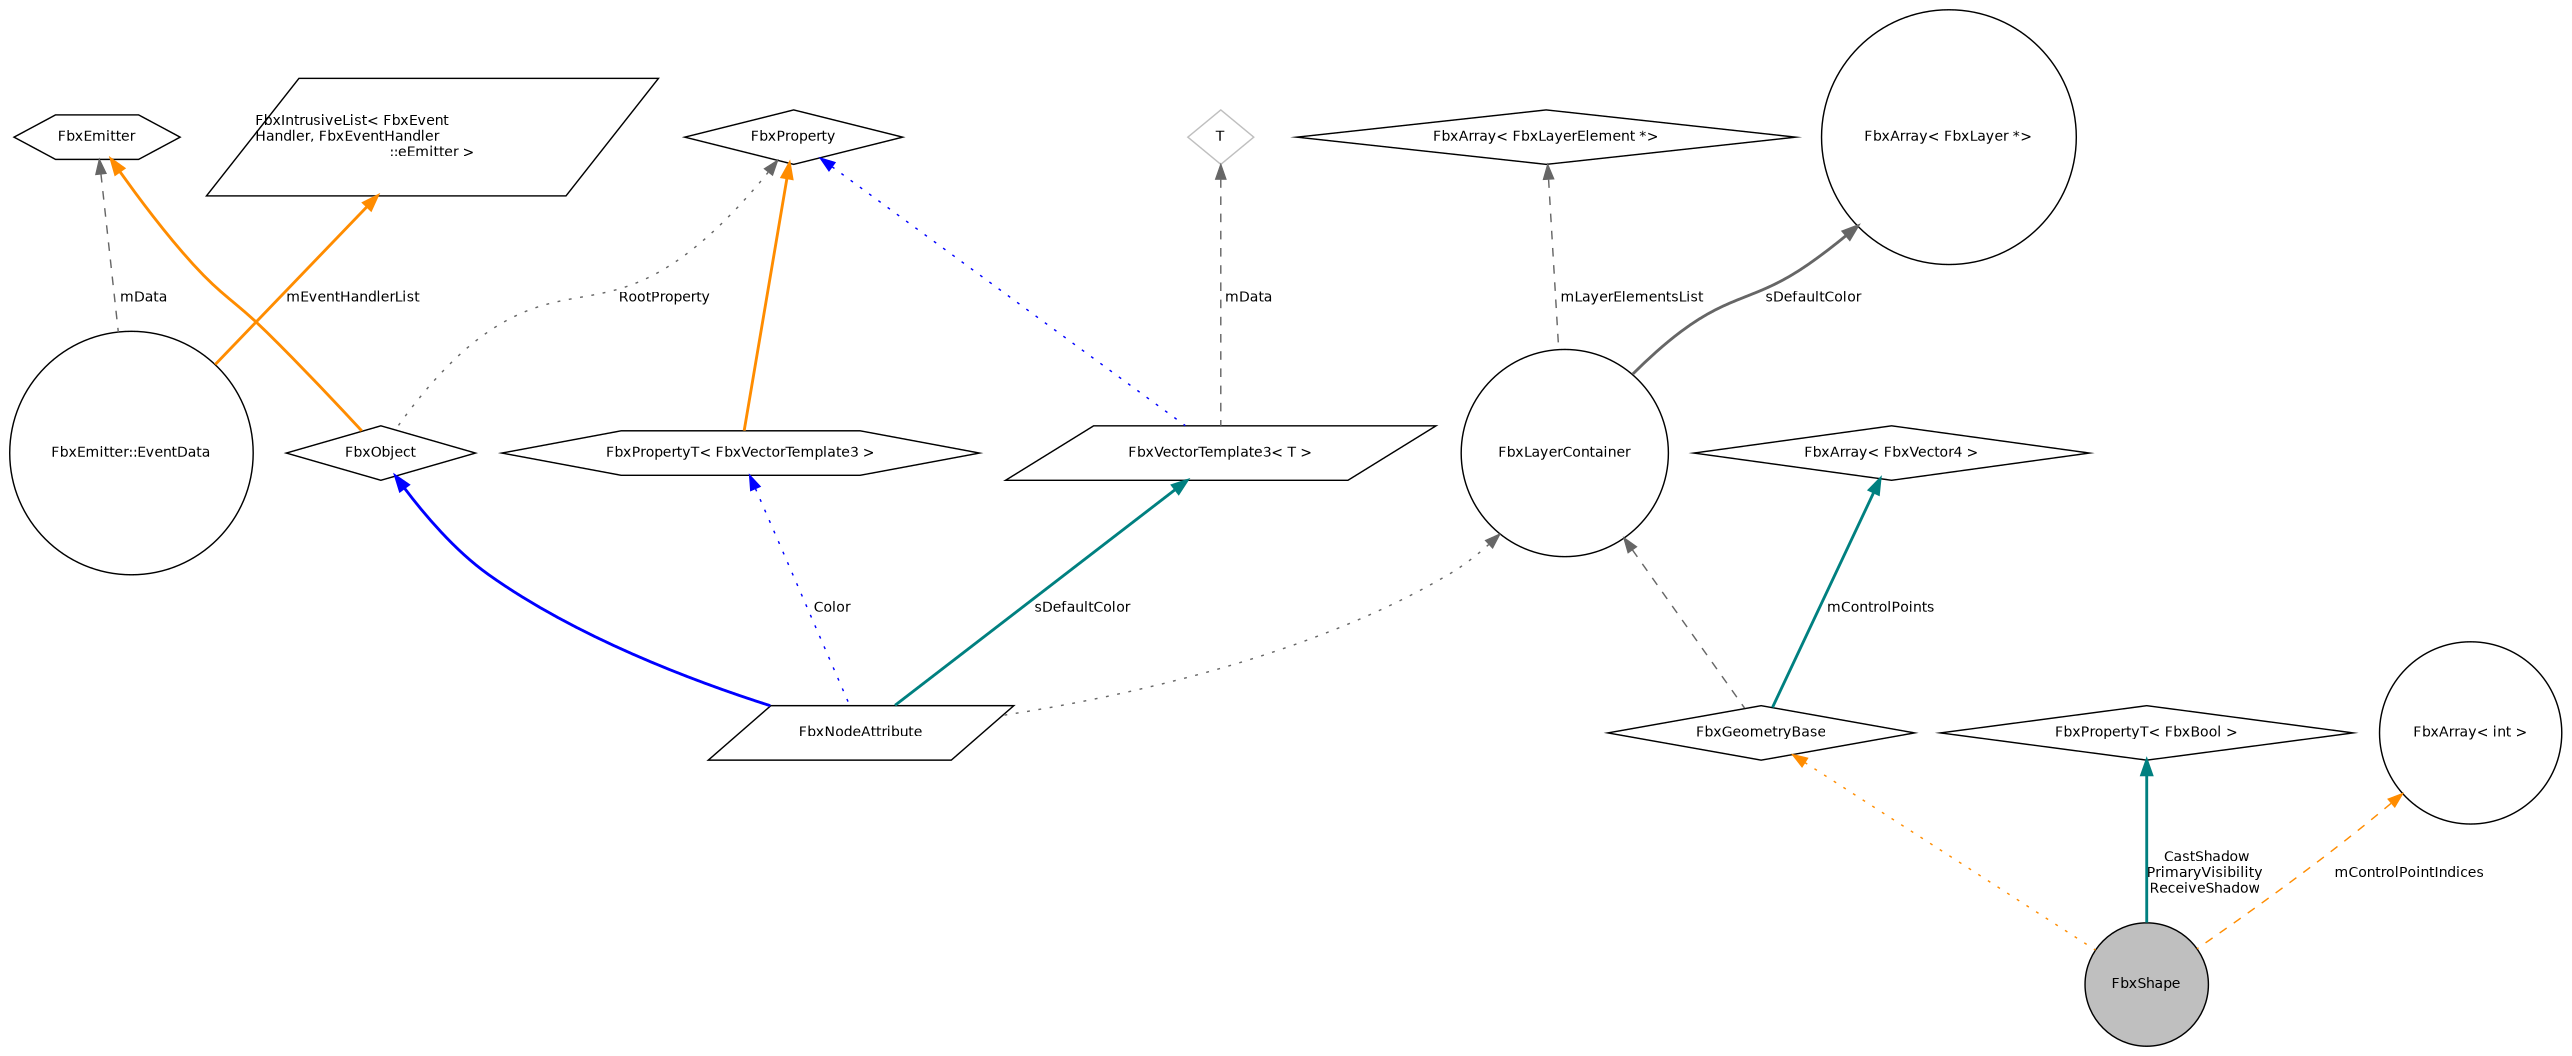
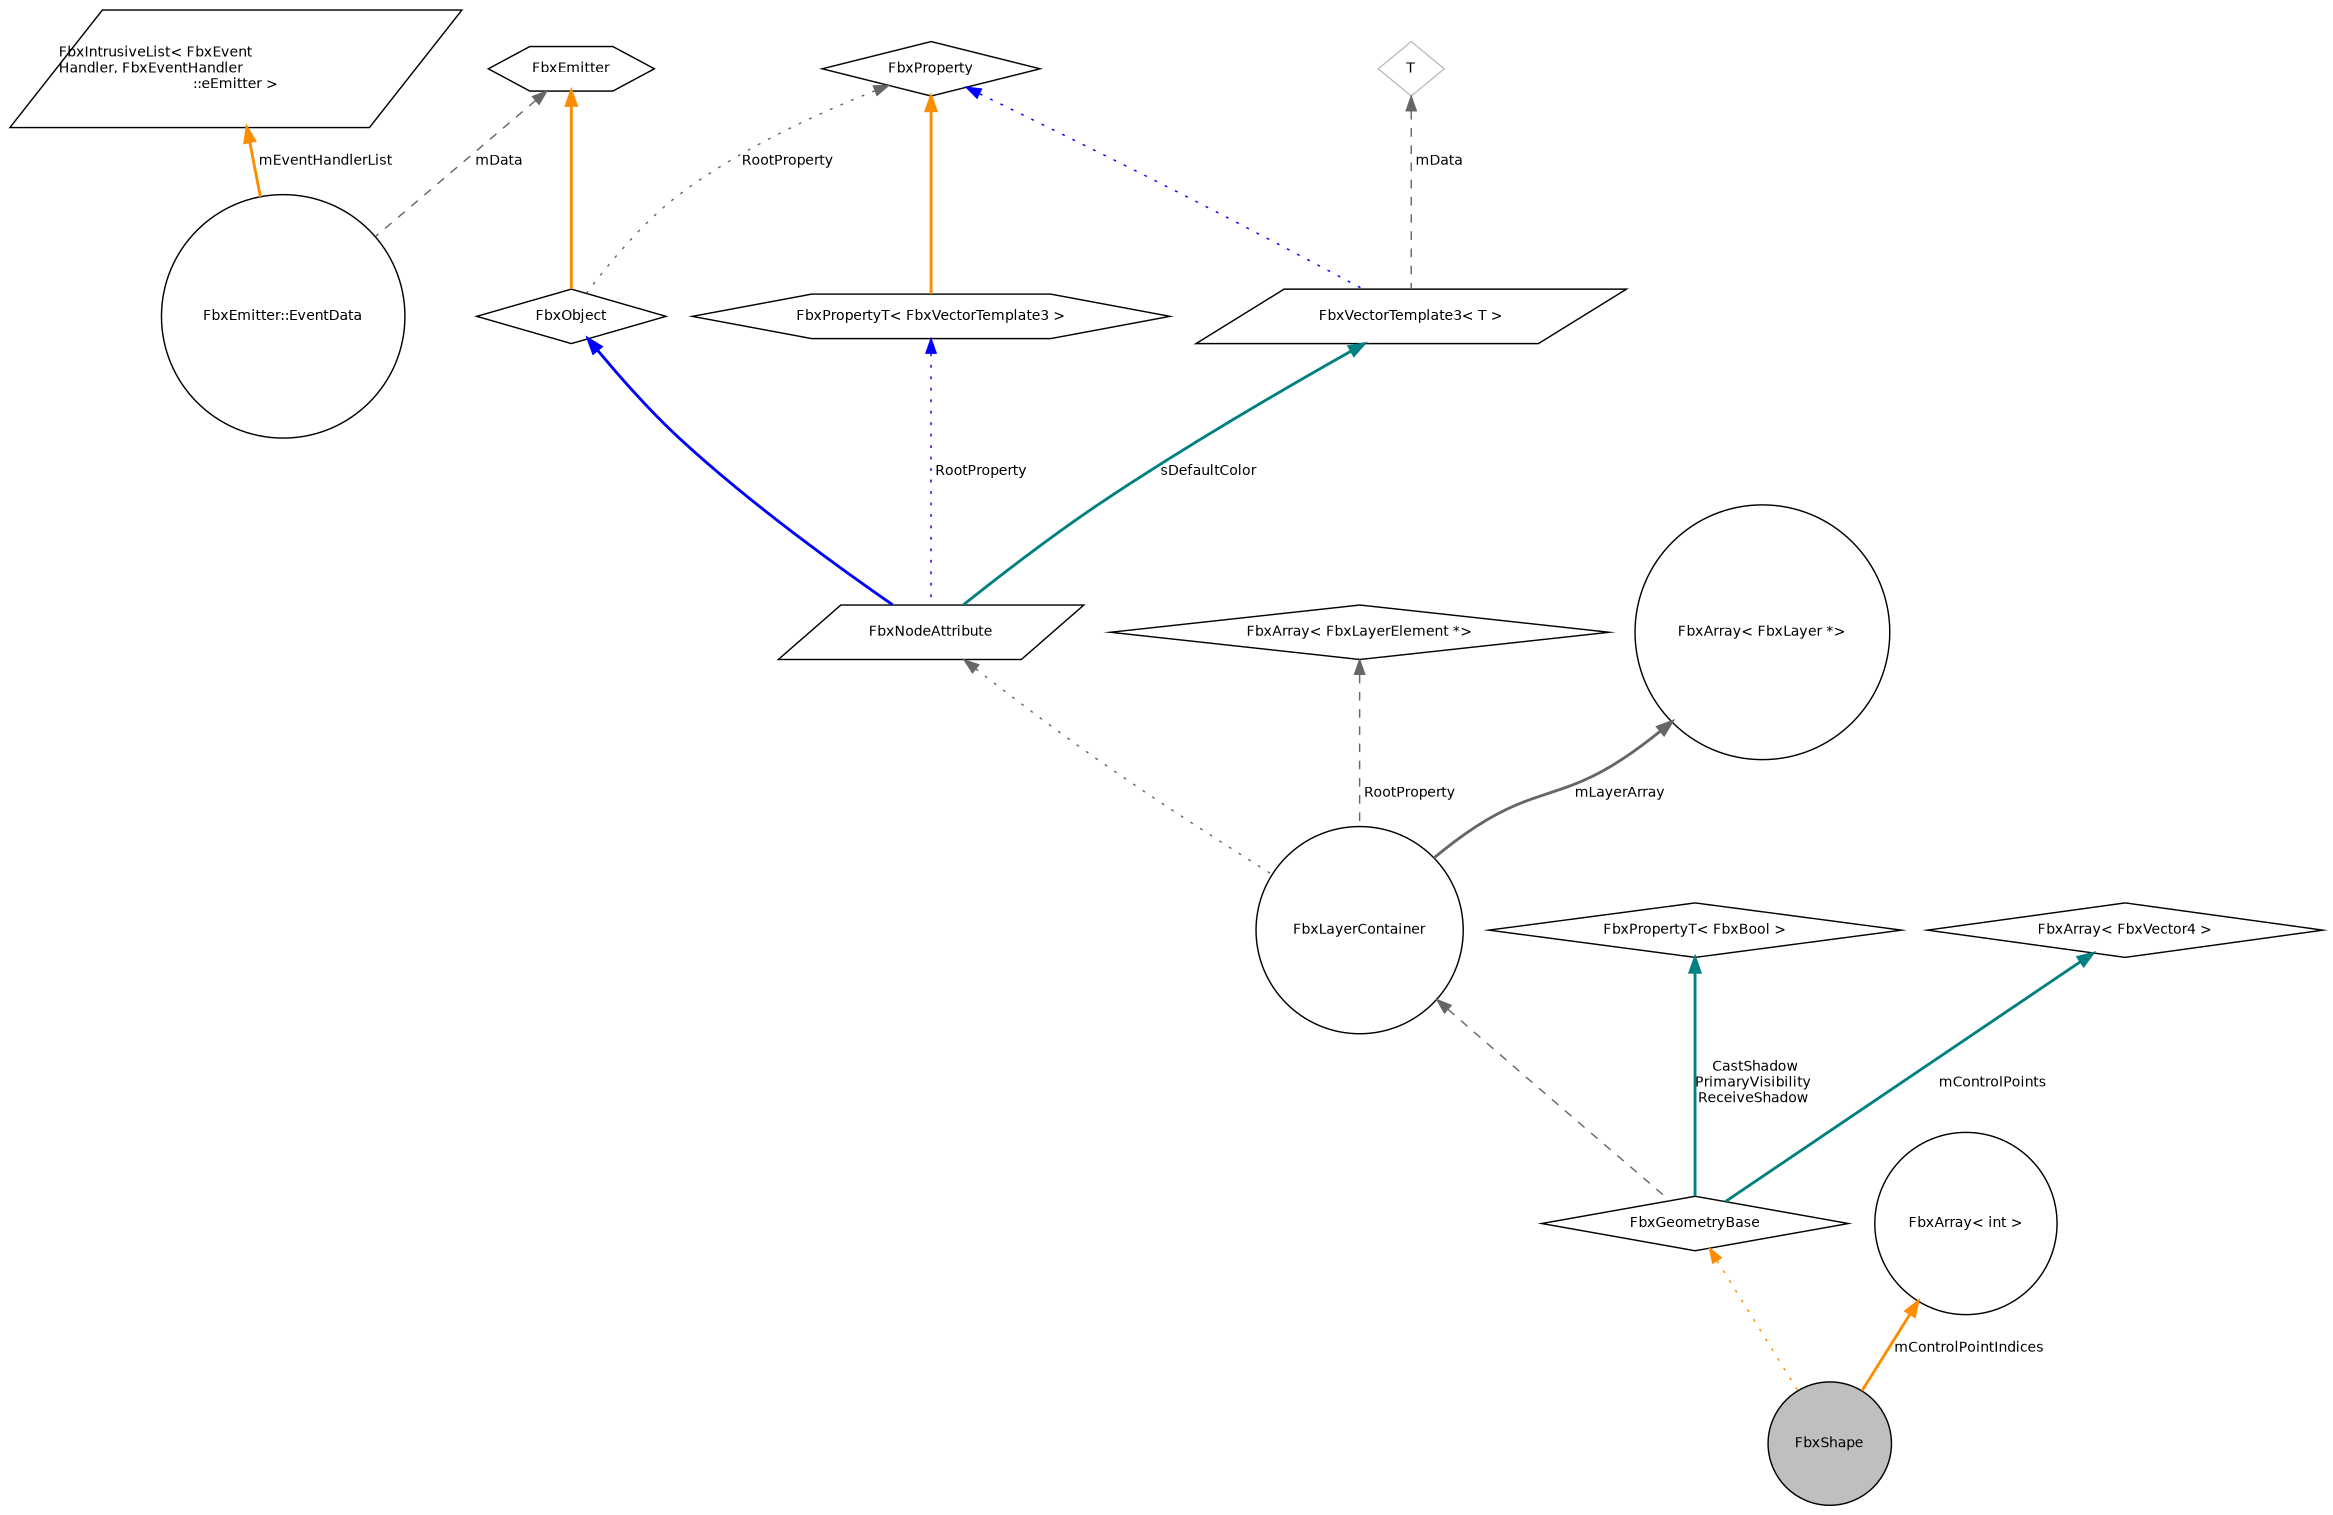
(1630, 298) -> (1408, 793)
(1811, 298) -> (1618, 793)
(830, 608) -> (979, 471)
(1256, 657) -> (1121, 776)
(2147, 849) -> (1695, 1084)
(2296, 878) -> (1886, 1352)
